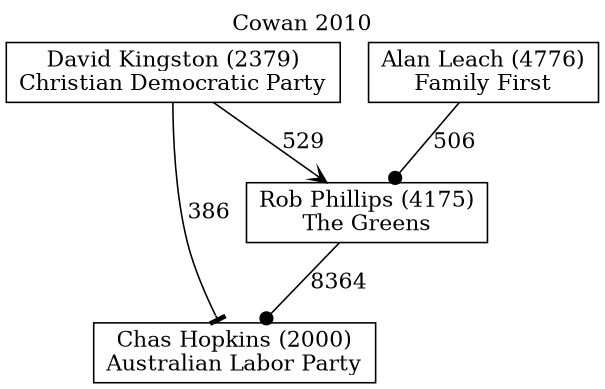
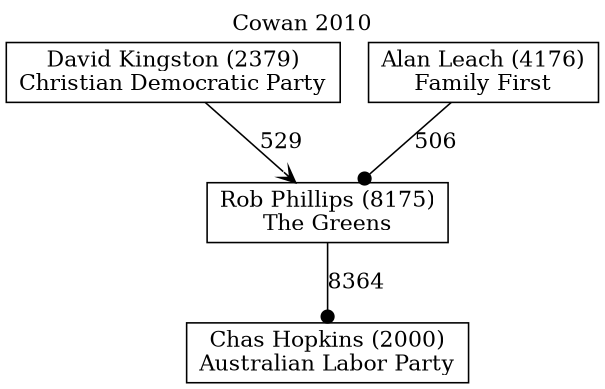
(484, 72) -> (484, 72)
(181, 212) -> none
(367, 213) -> (328, 213)
